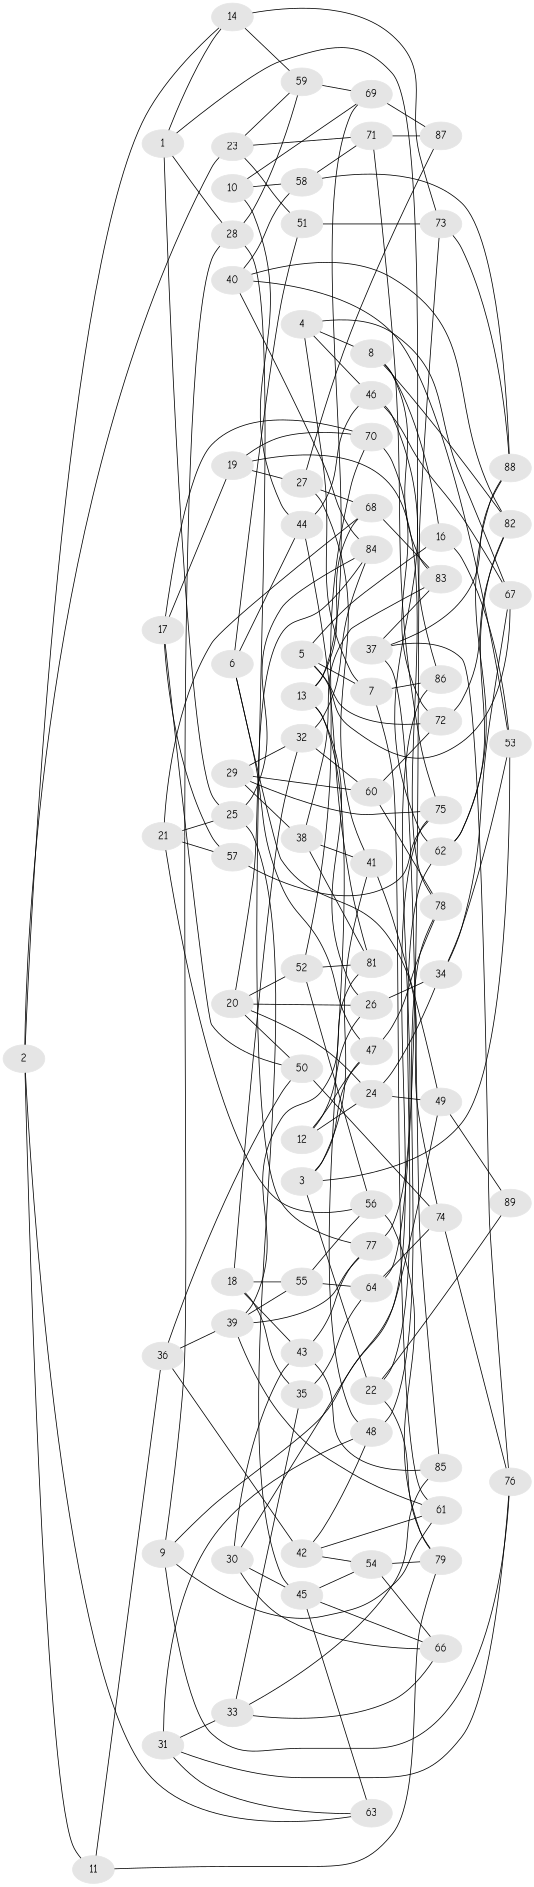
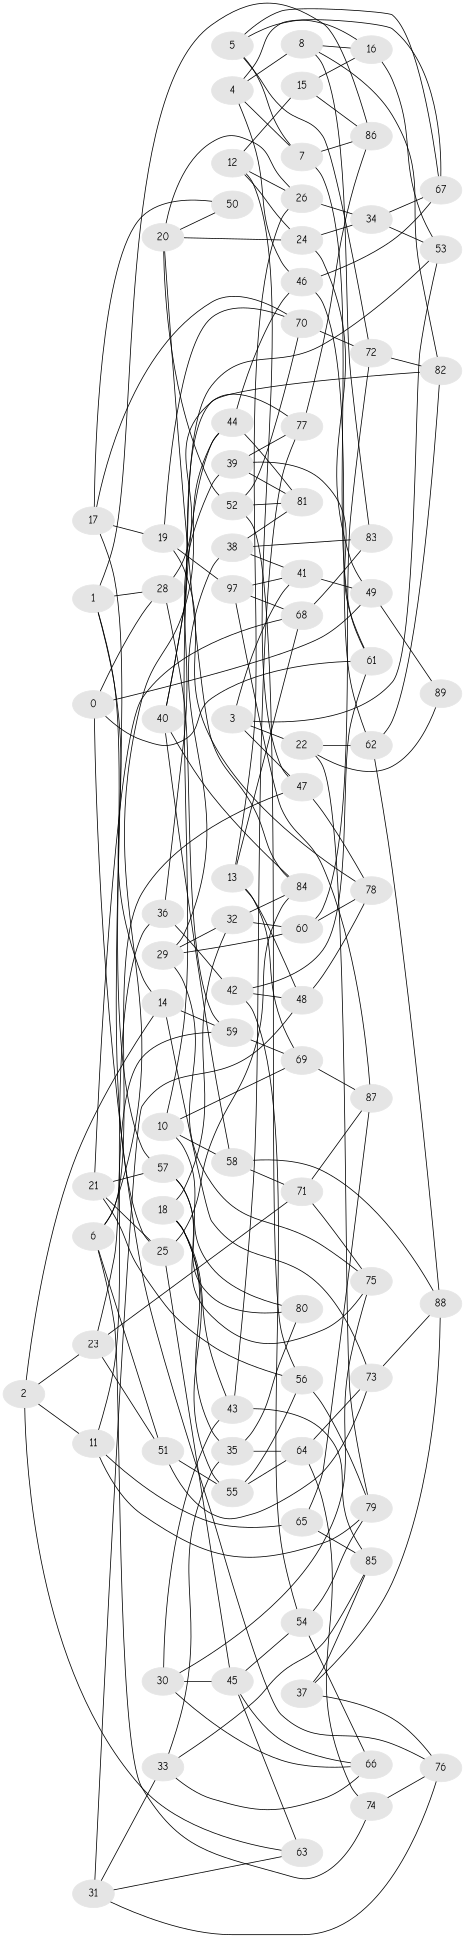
none -> (302, 86)
(302, 483) -> (232, 589)
(397, 624) -> none
(371, 1143) -> none
(222, 1208) -> none
(267, 1303) -> (190, 1467)
none -> (302, 1309)
none -> (302, 1522)
(163, 1554) -> (93, 704)
